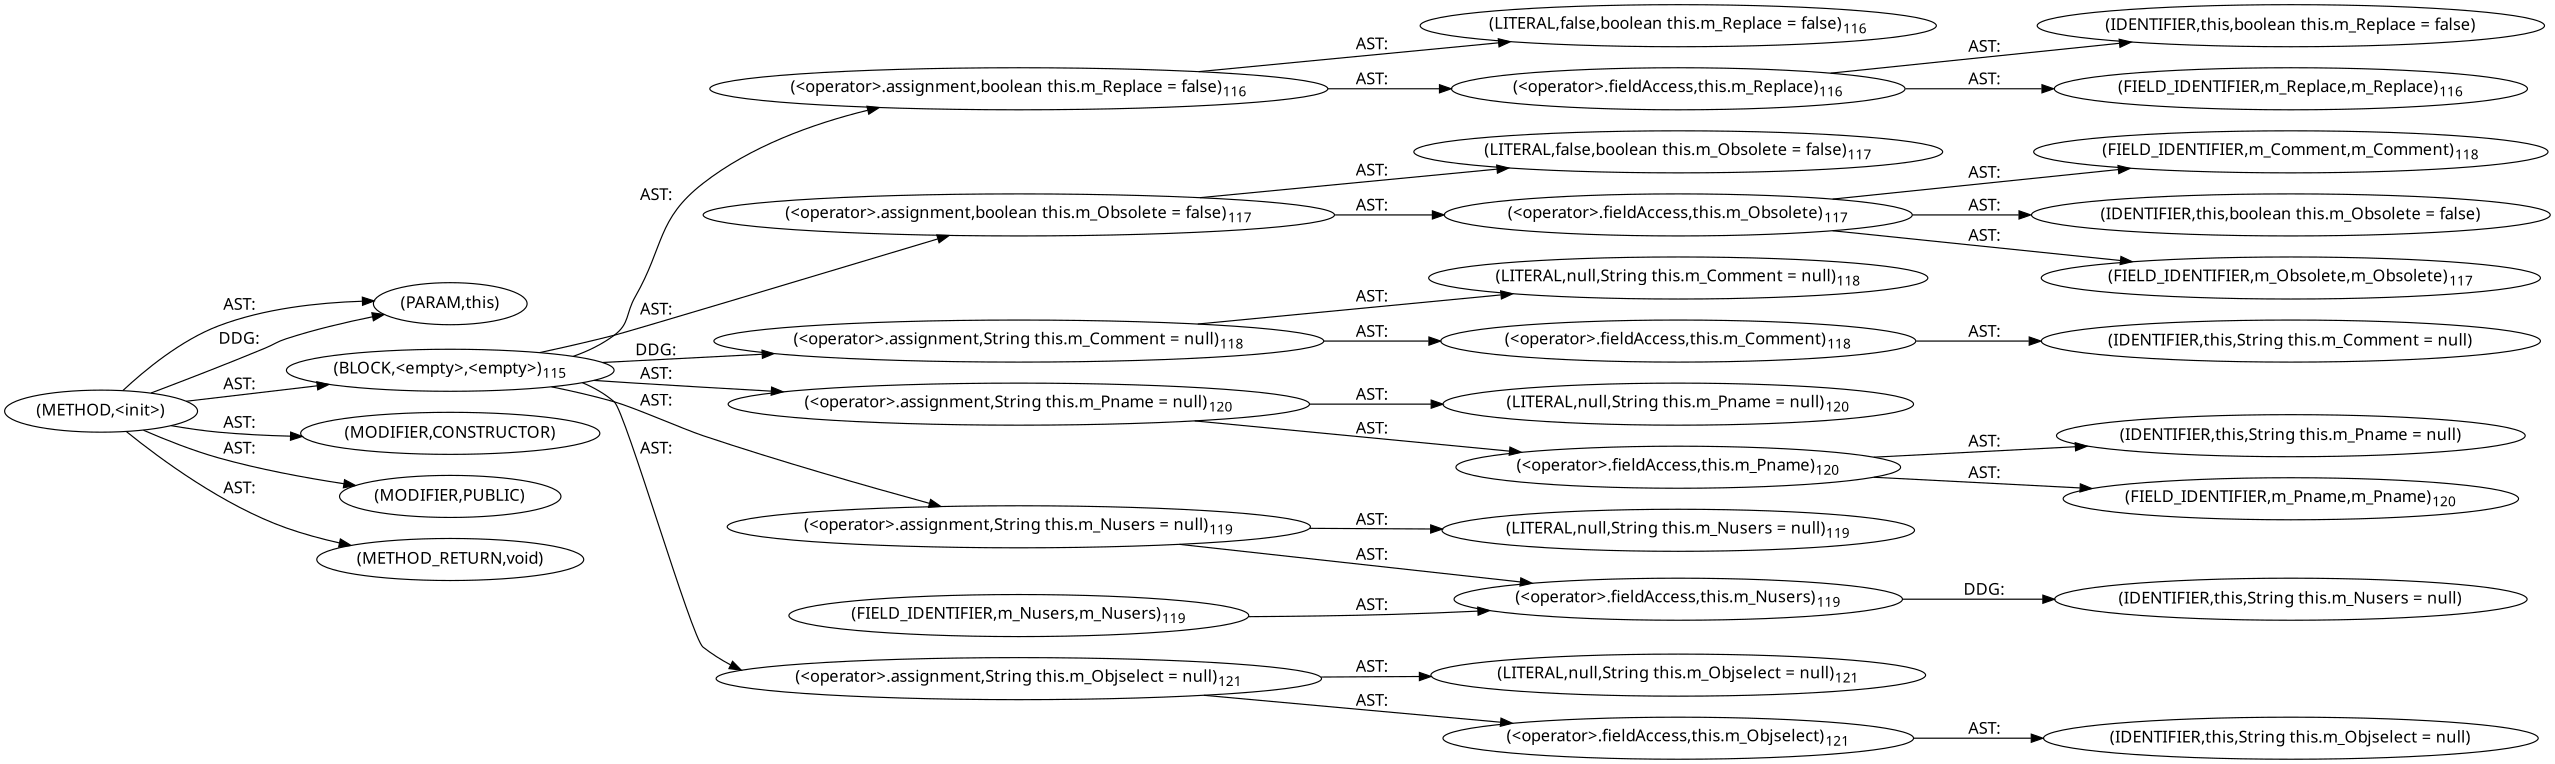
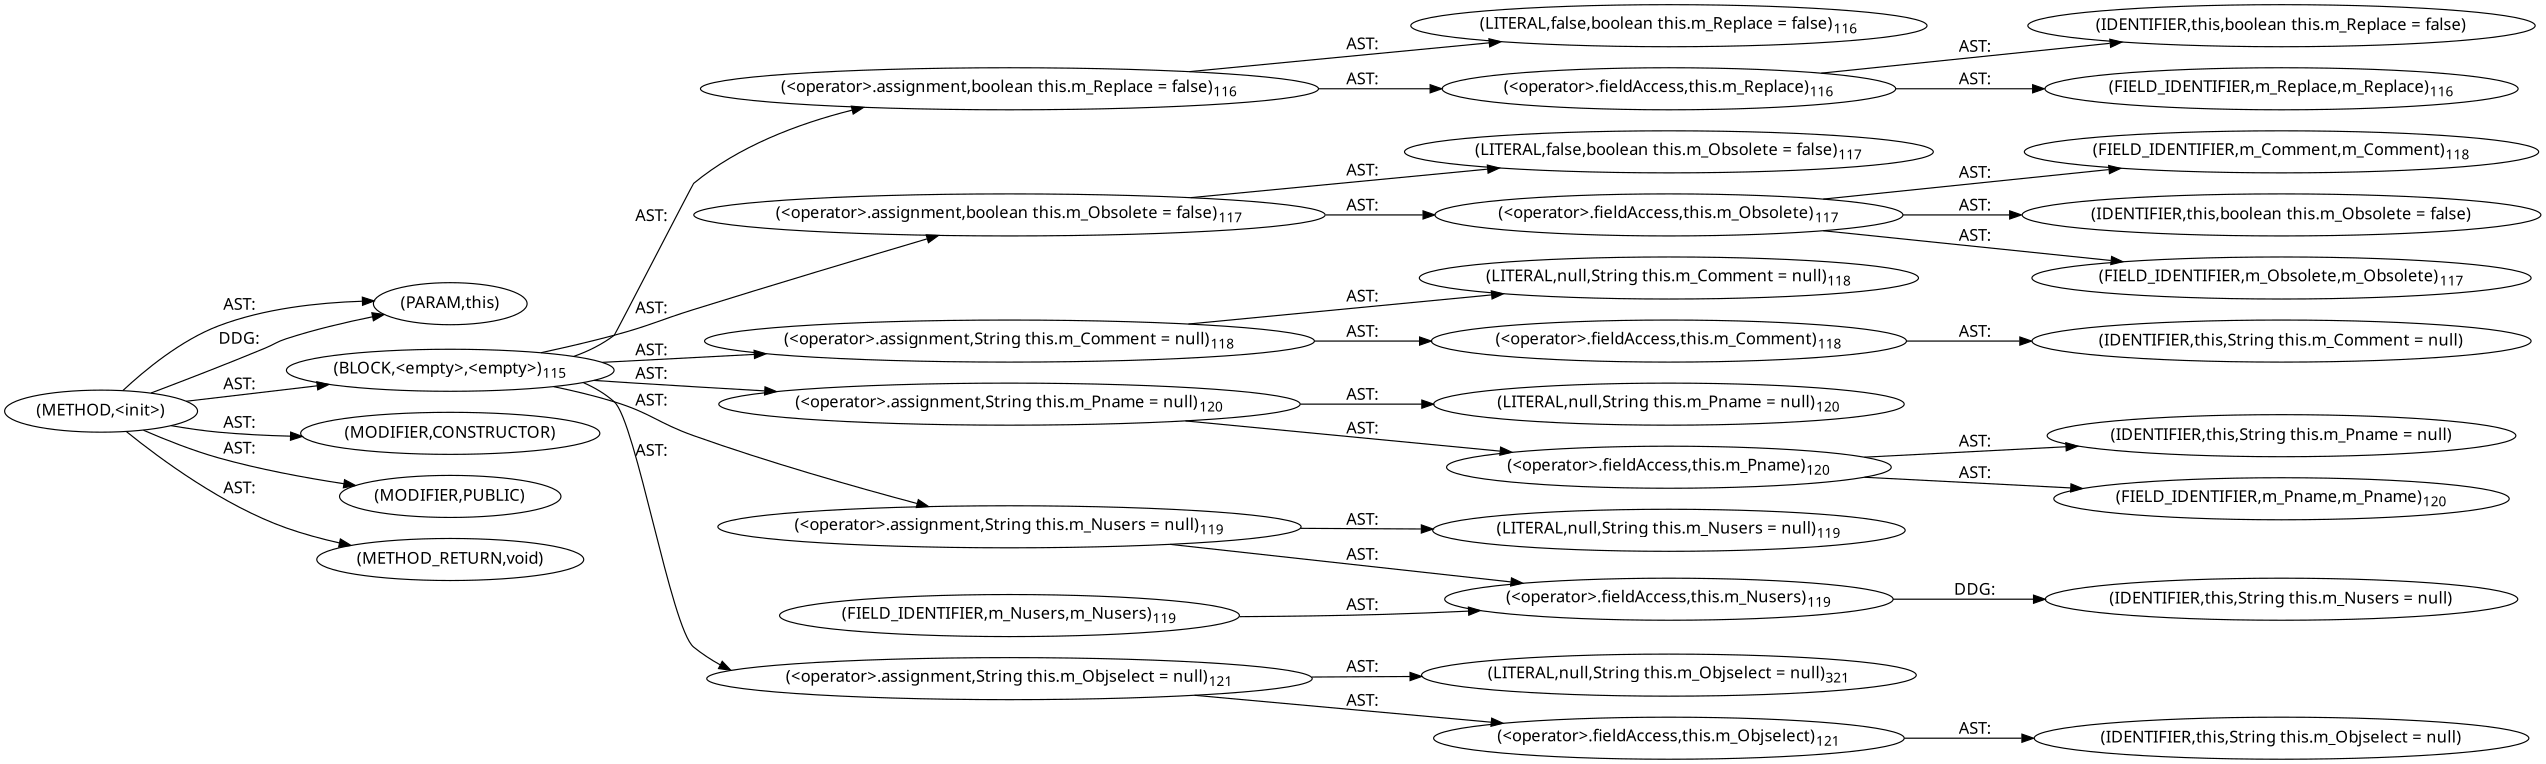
(659, 351) -> (654, 351)
(1847, 673) -> (1838, 673)
